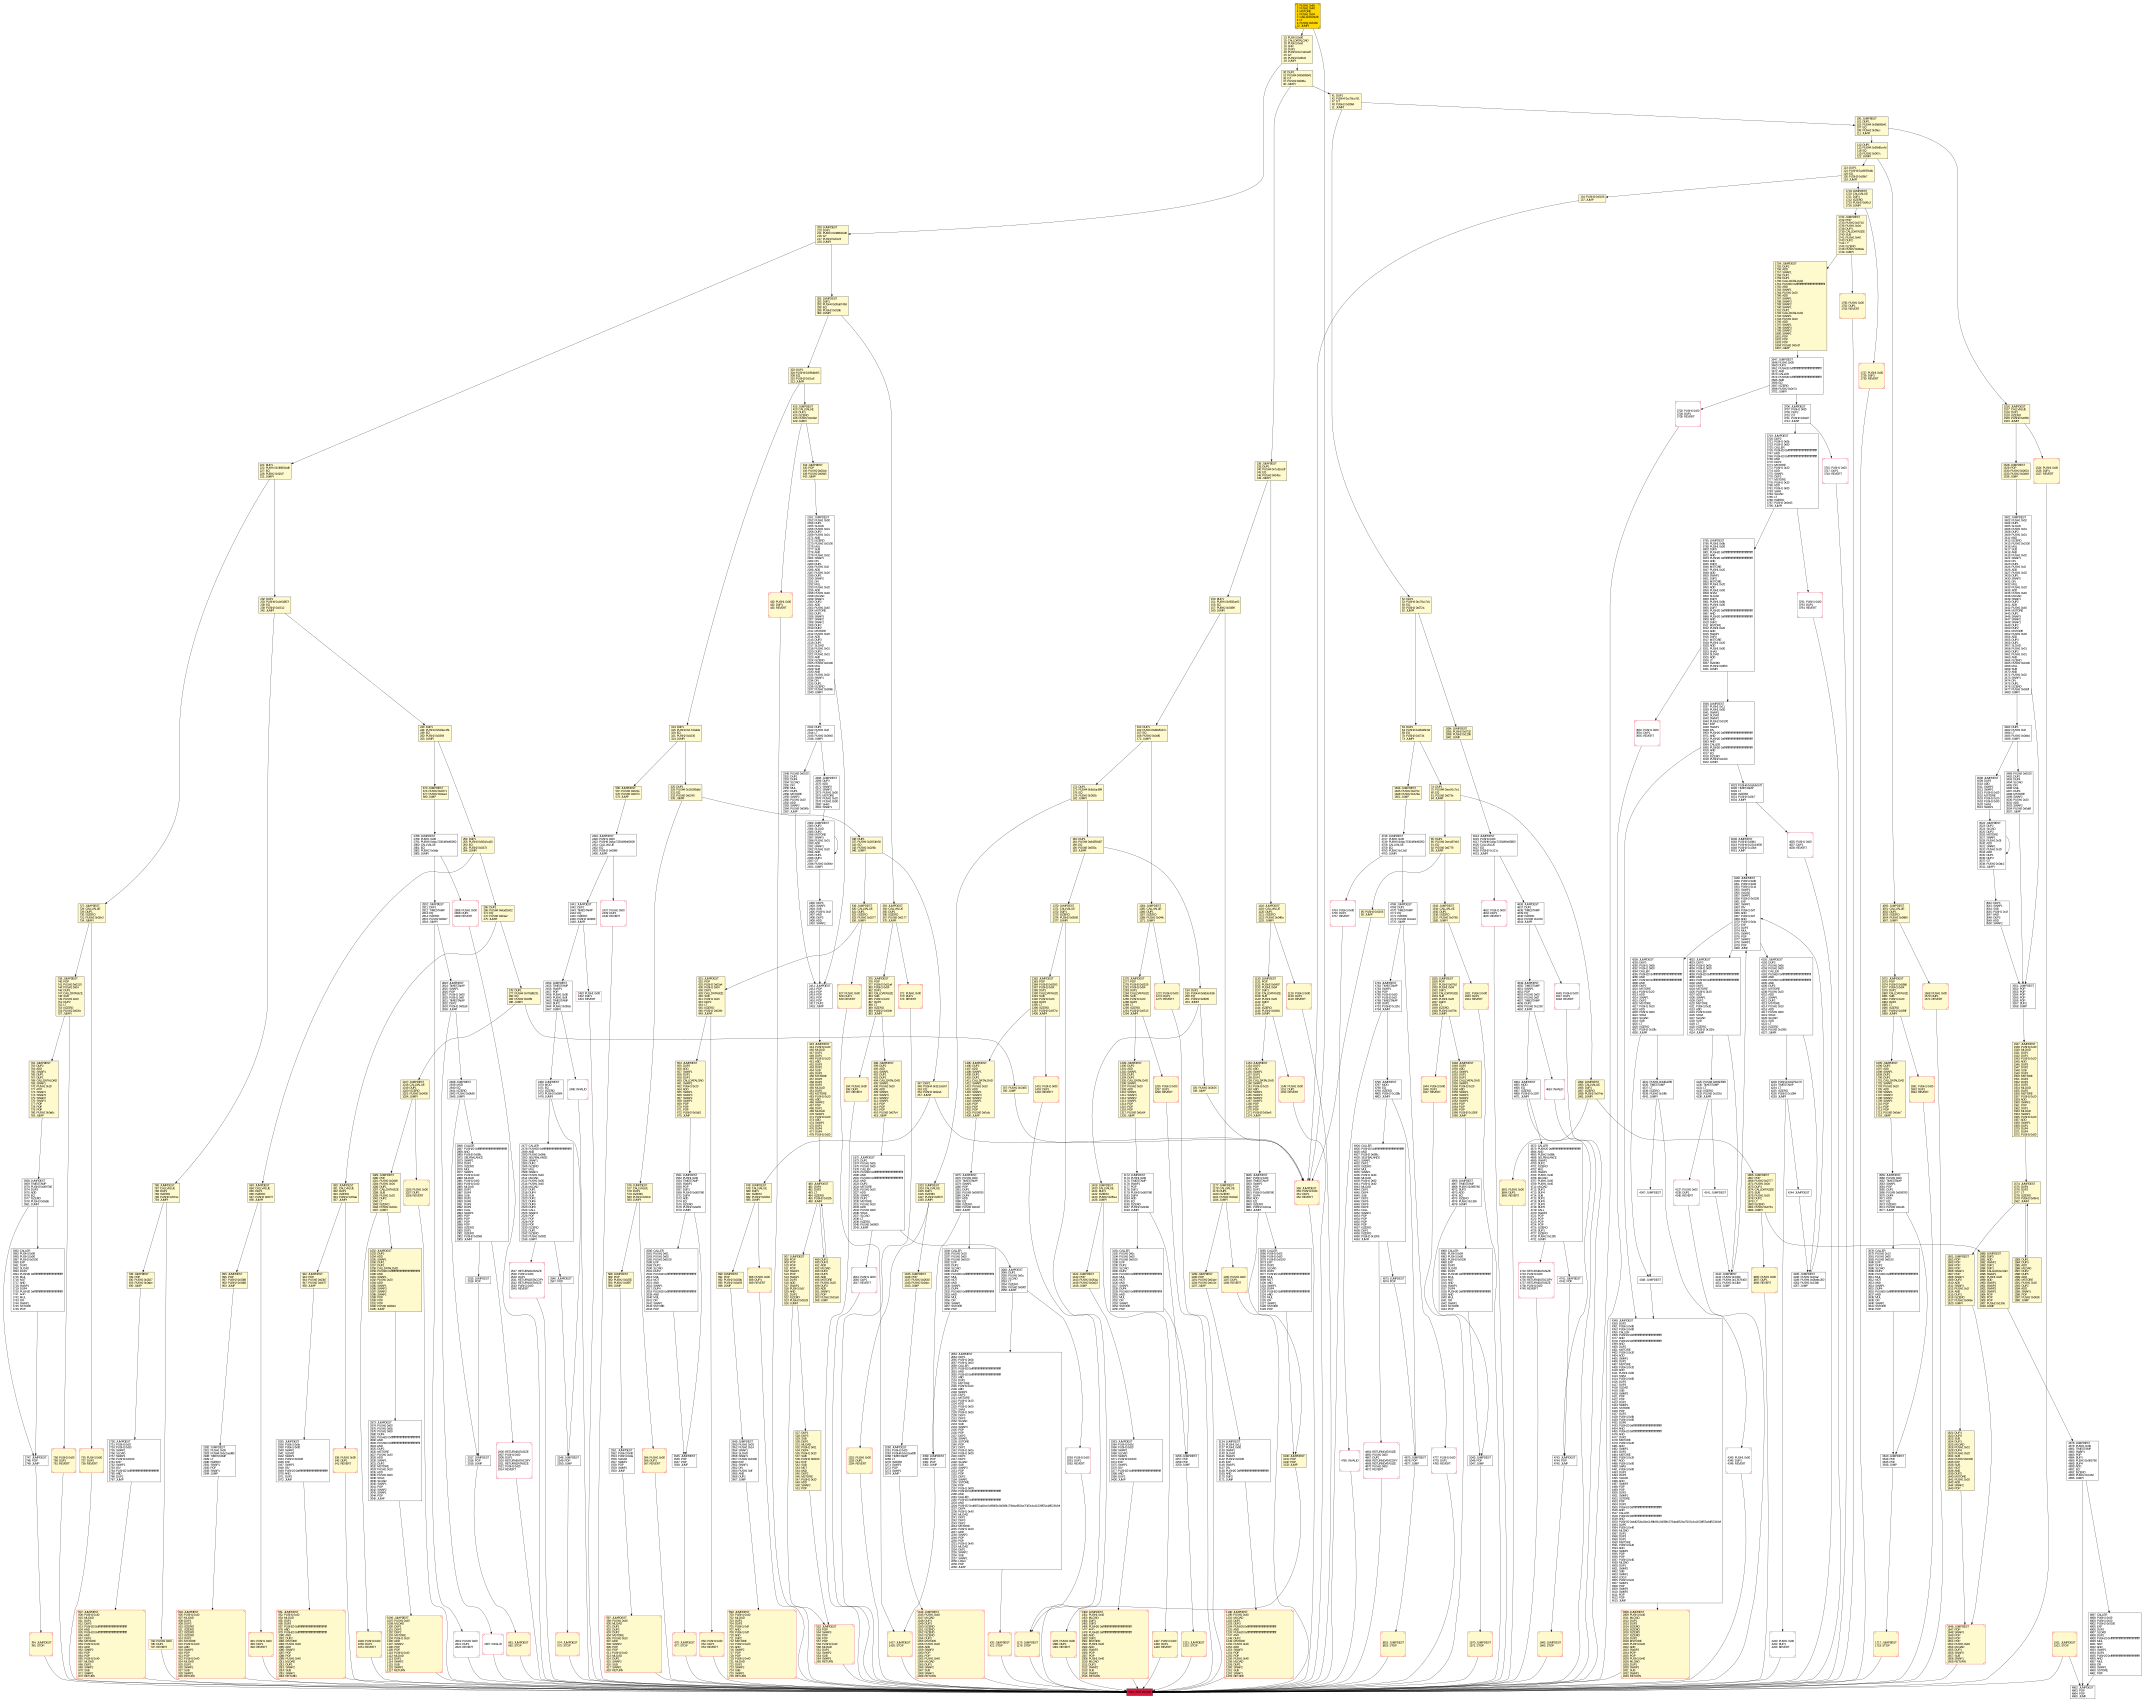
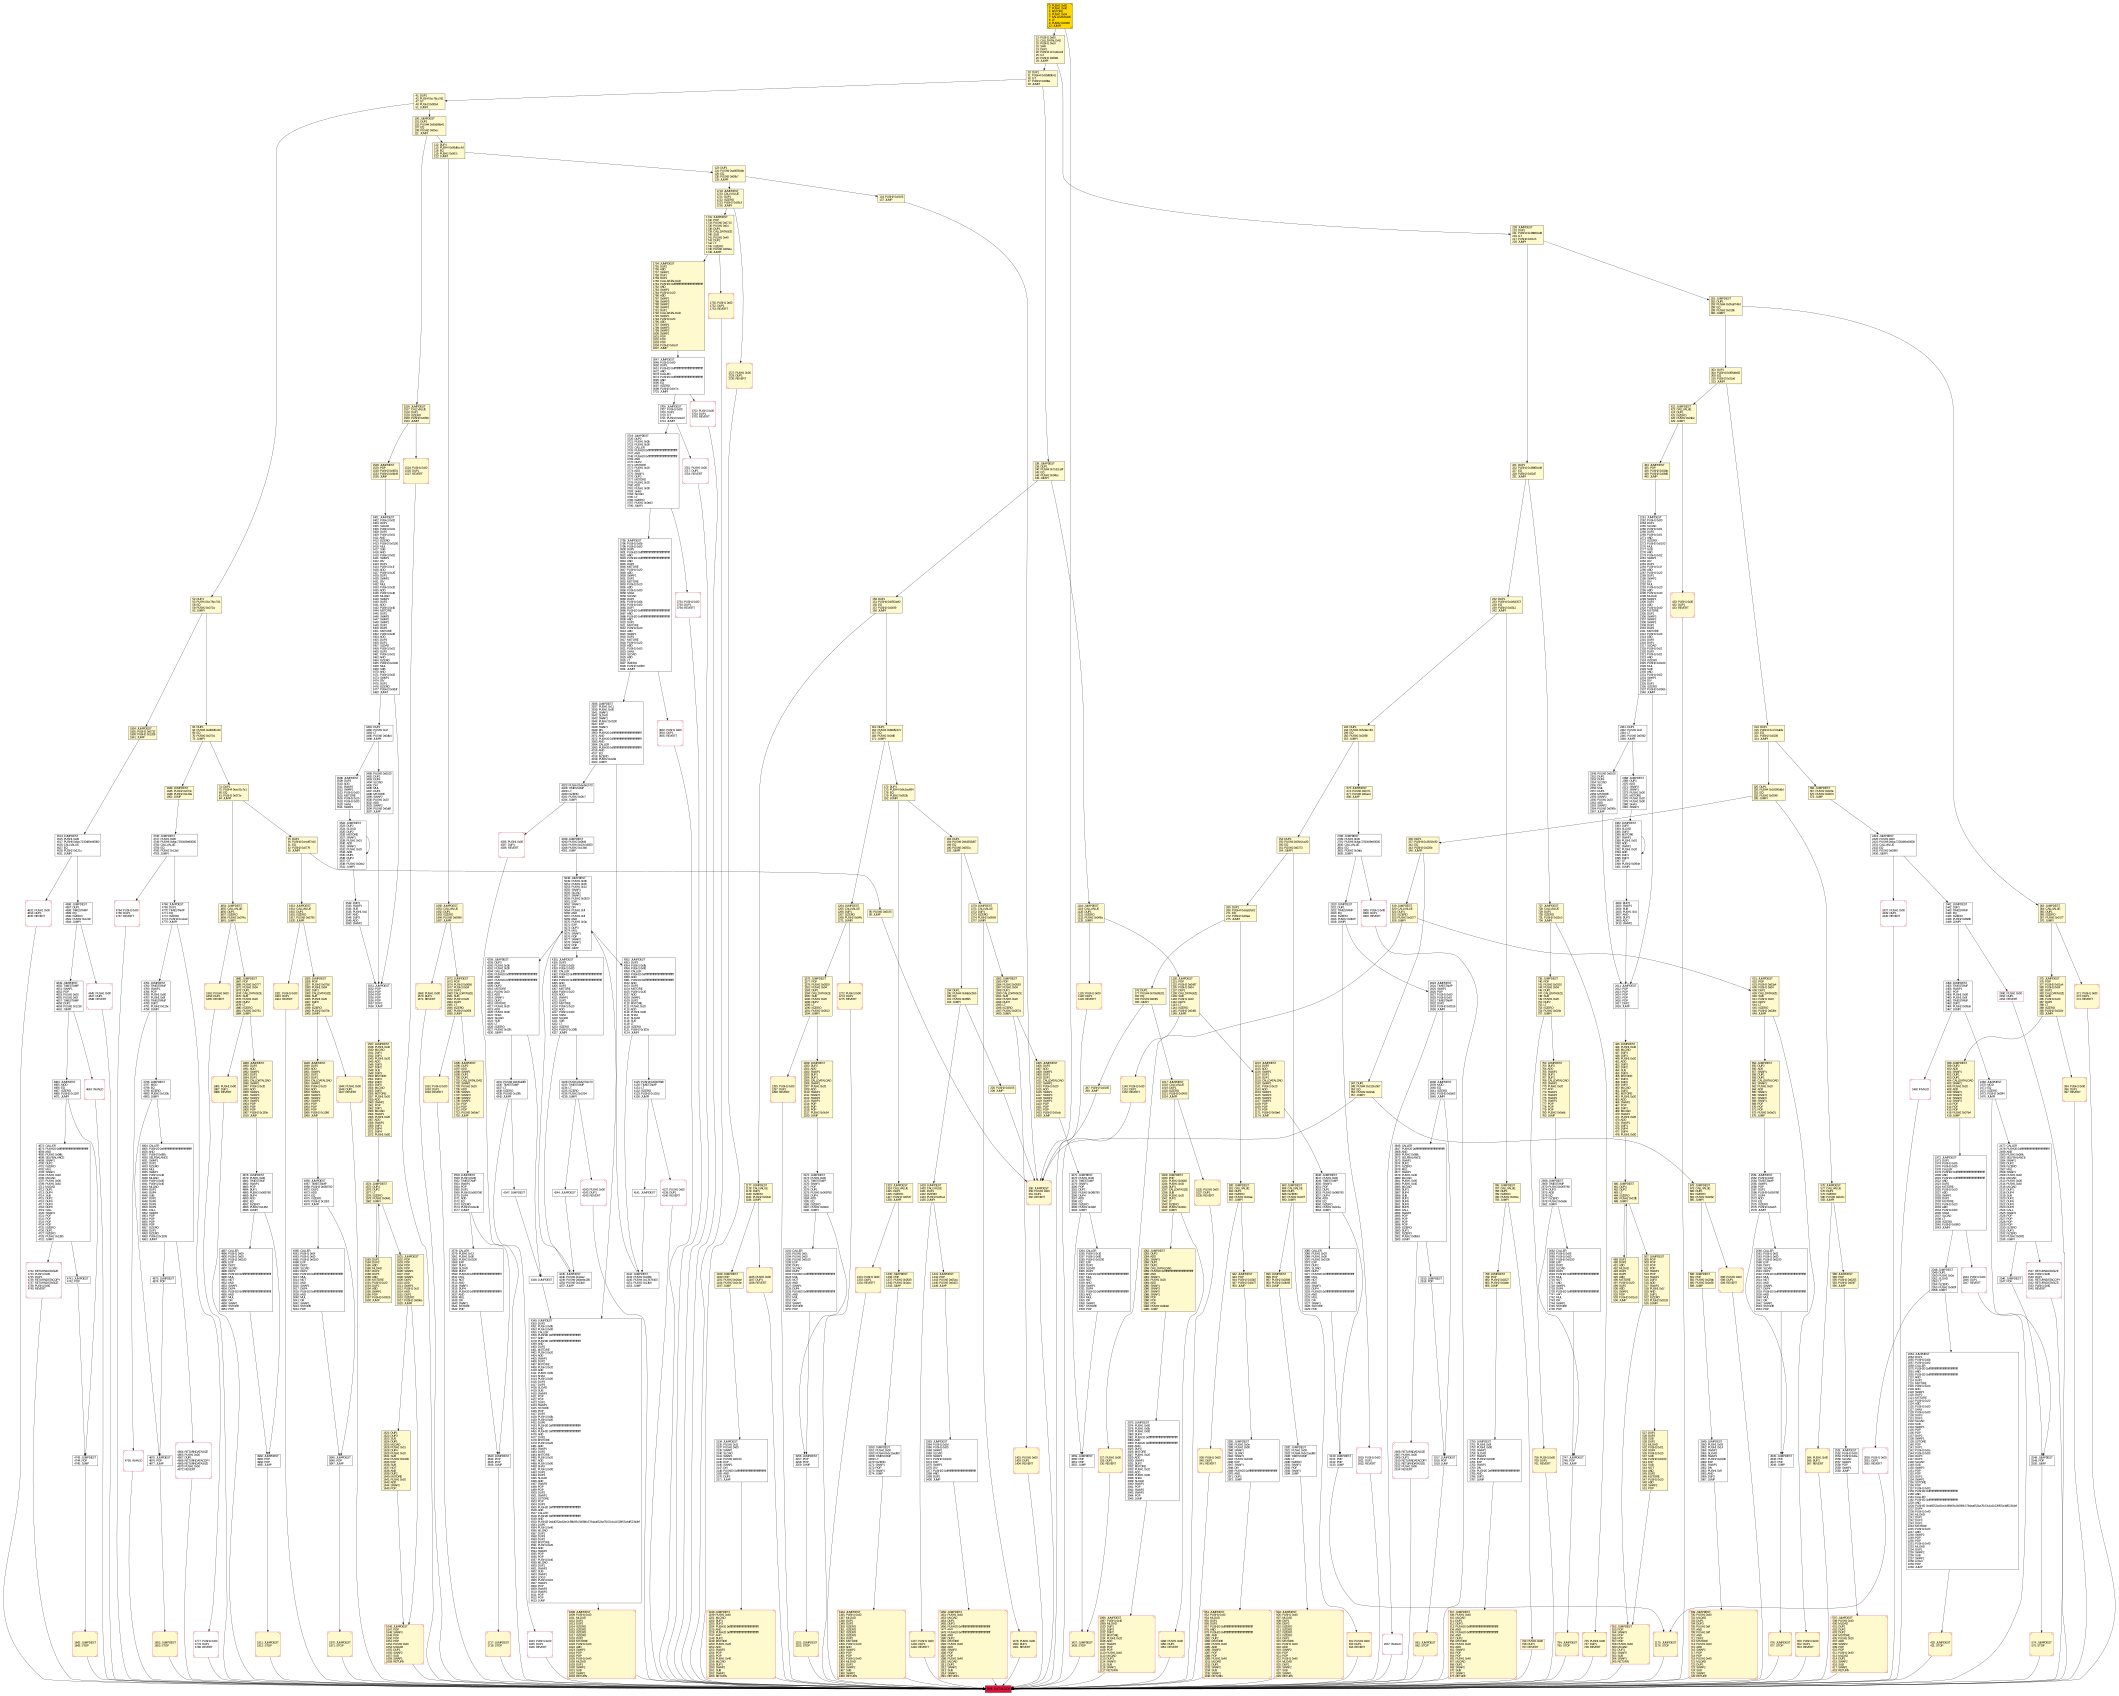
(1294, 1461) -> (1340, 1461)
(2074, 1670) -> (268, 1549)
